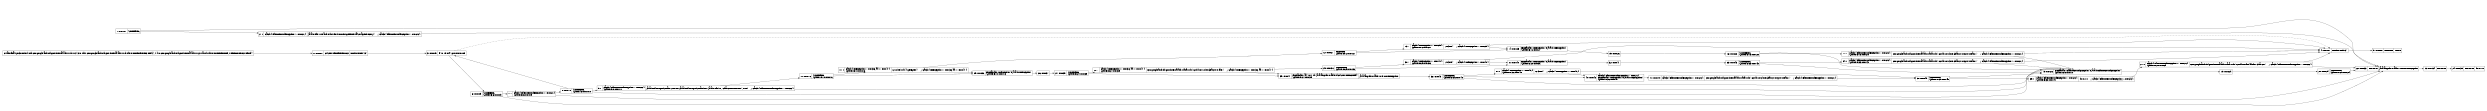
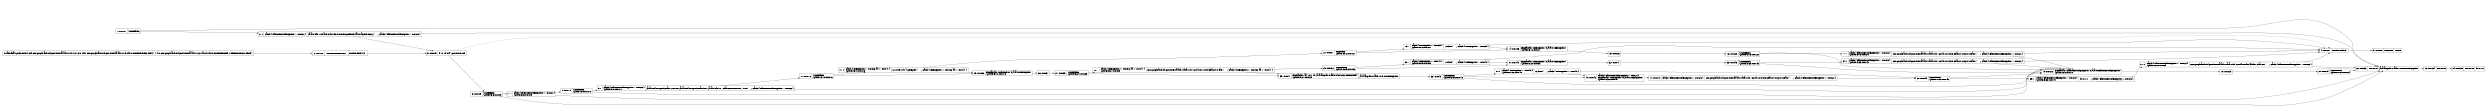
(336, 53) -> (336, 53)
(512, 72) -> (392, 44)
